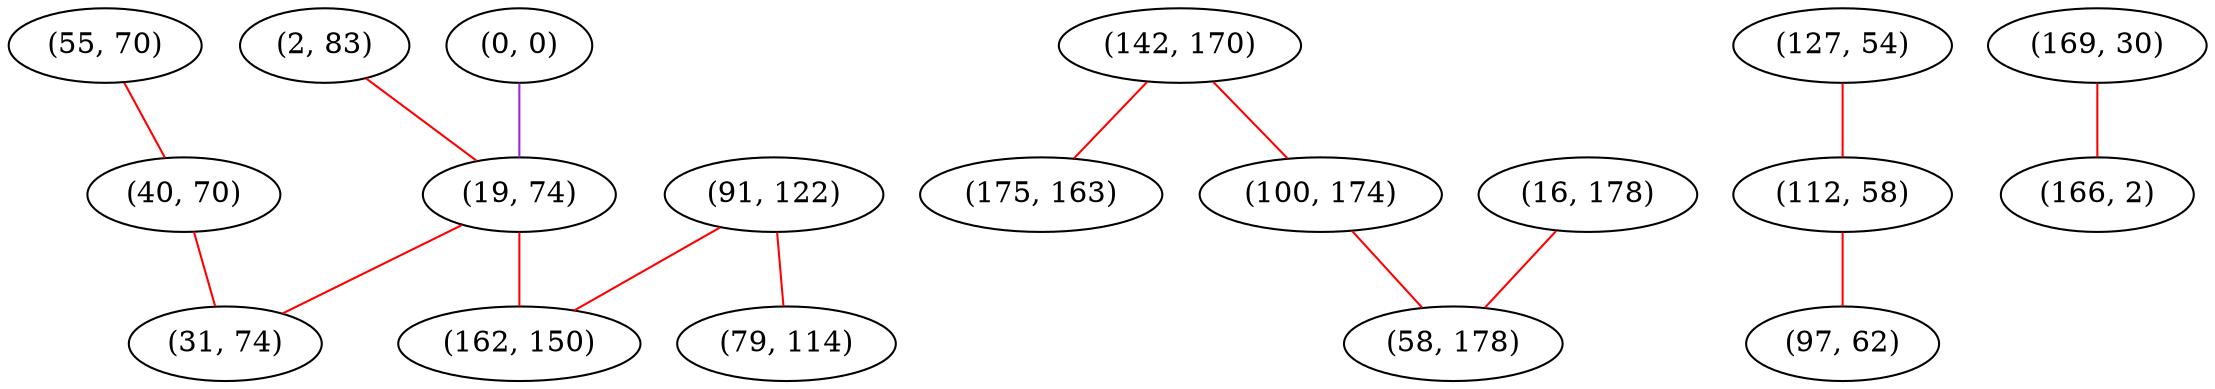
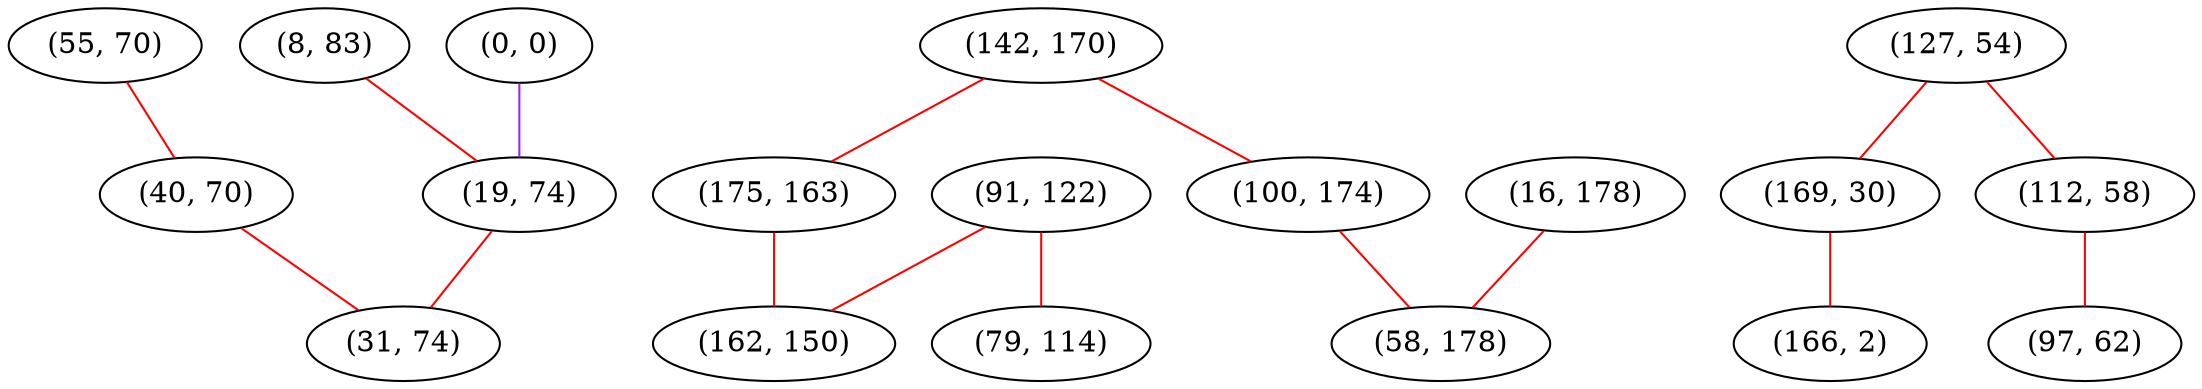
(325, 46) -> (325, 46)
none -> (1893, 120)
(519, 269) -> (774, 269)
